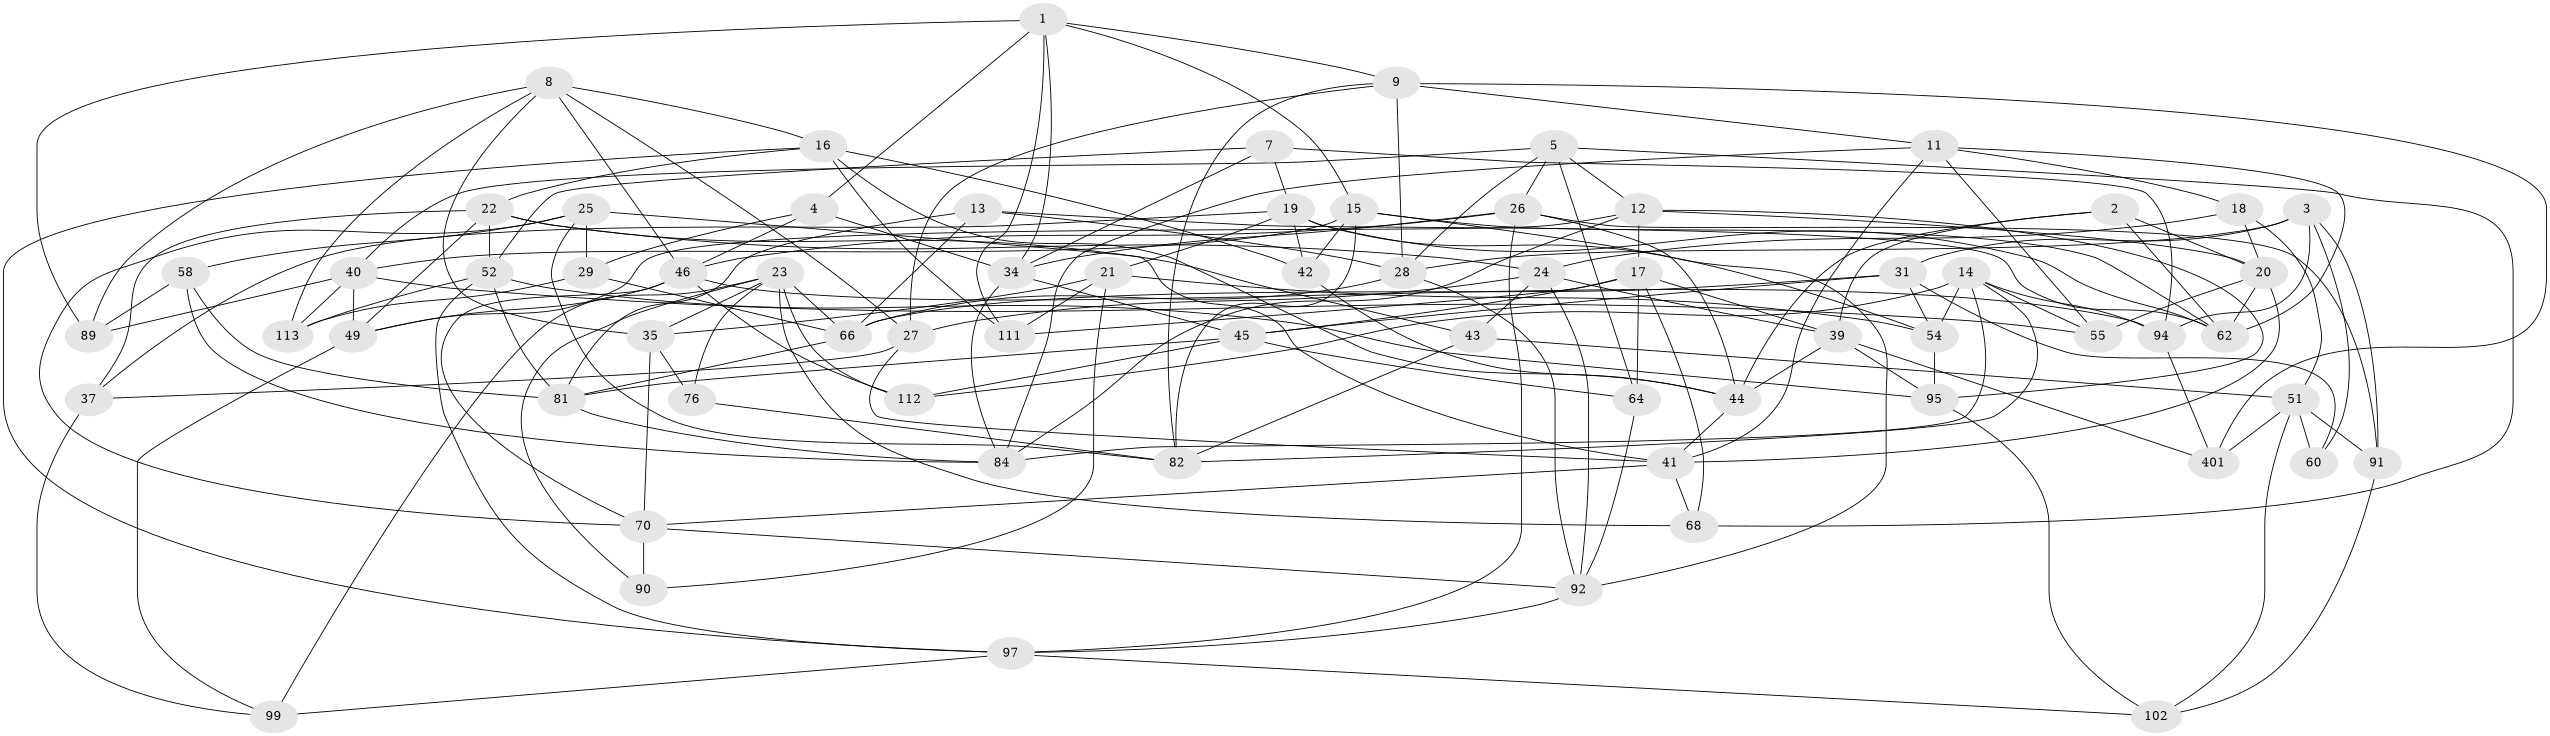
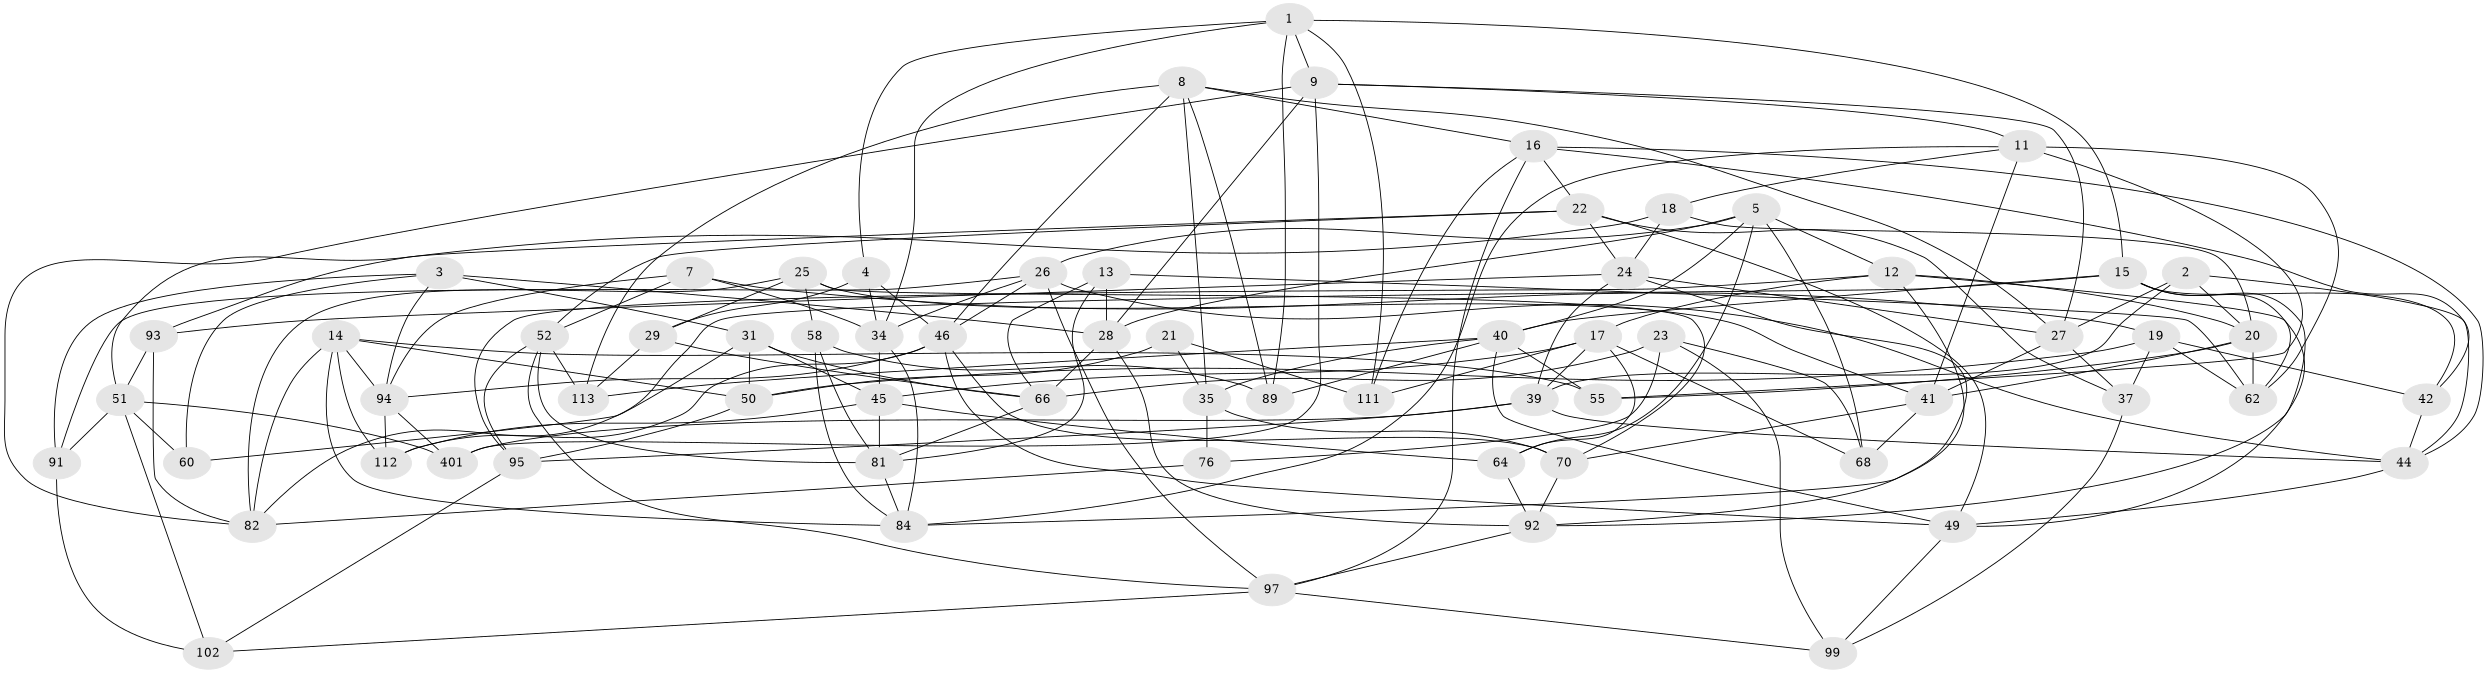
(1201, 244) -> none
(2179, 283) -> (2121, 306)
(727, 299) -> (1369, 354)
(1473, 336) -> (154, 336)
(1935, 336) -> (749, 400)
(817, 353) -> (385, 431)
(1705, 431) -> (2181, 504)
(644, 590) -> none
